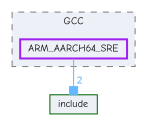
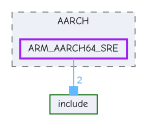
(74, 22) -> (74, 22)
